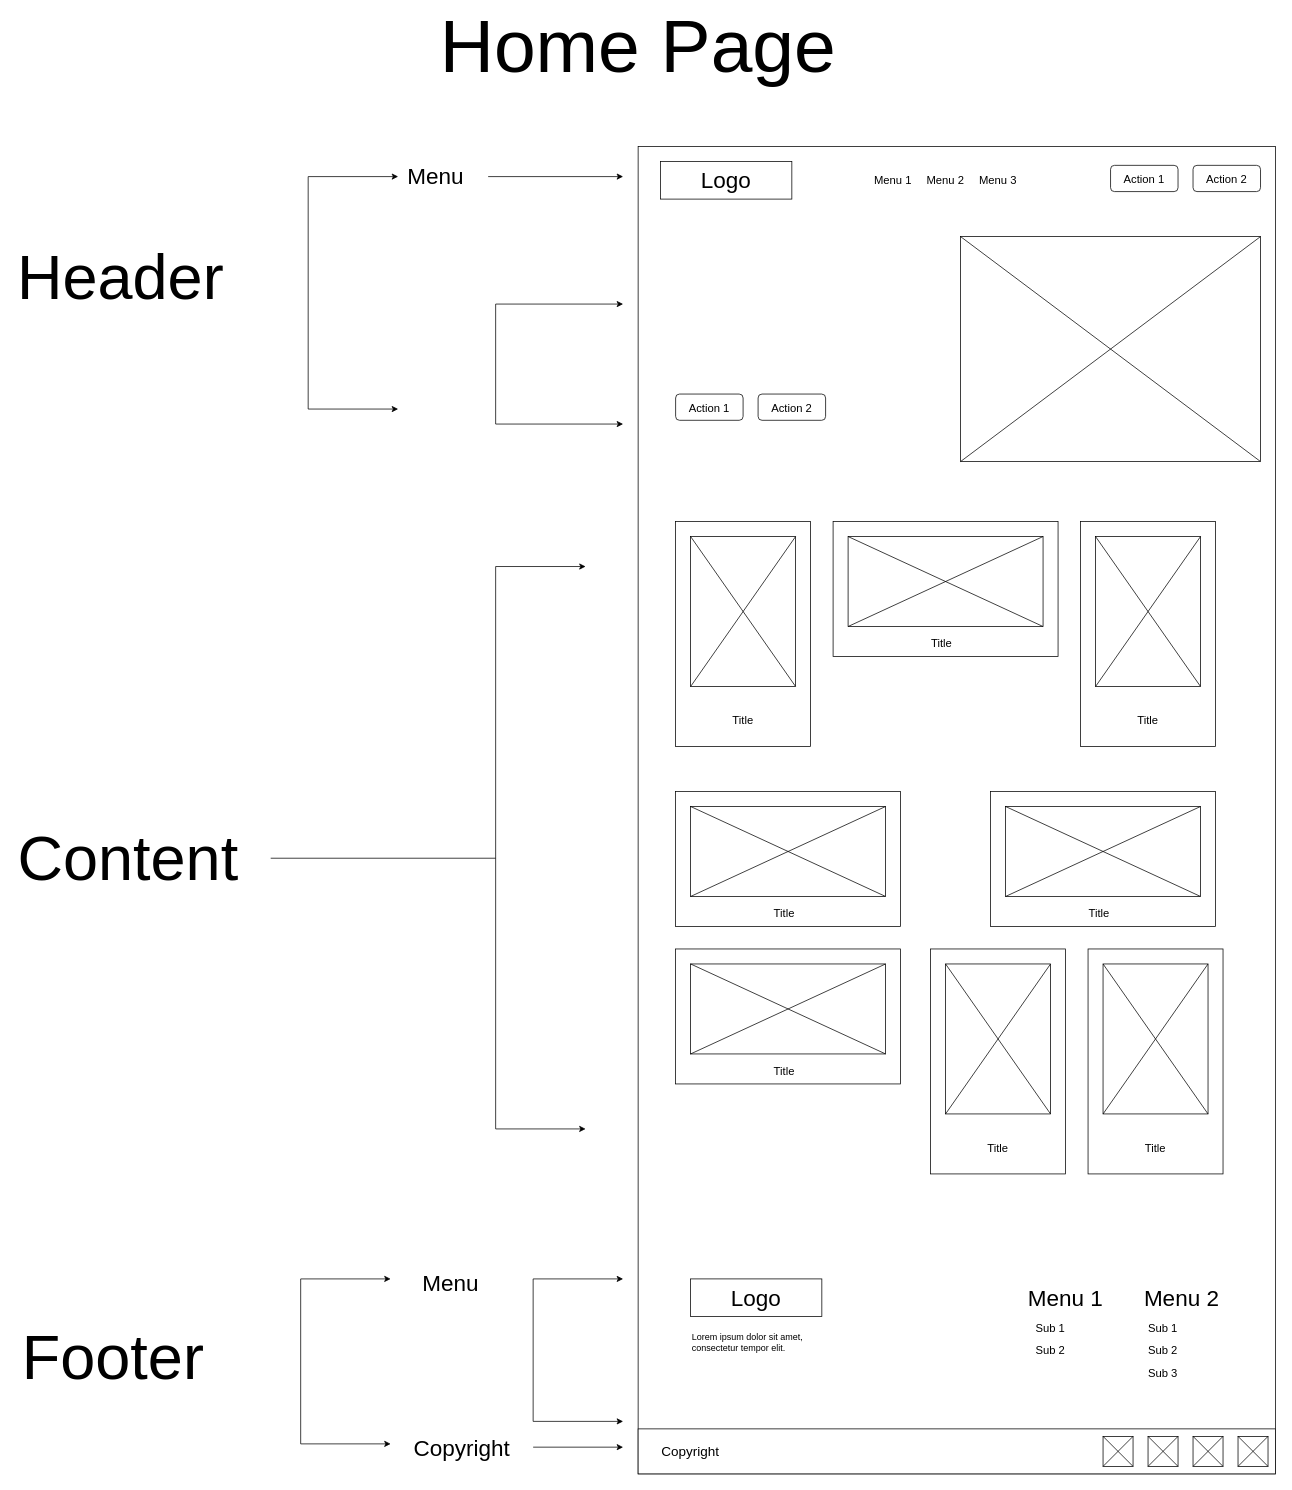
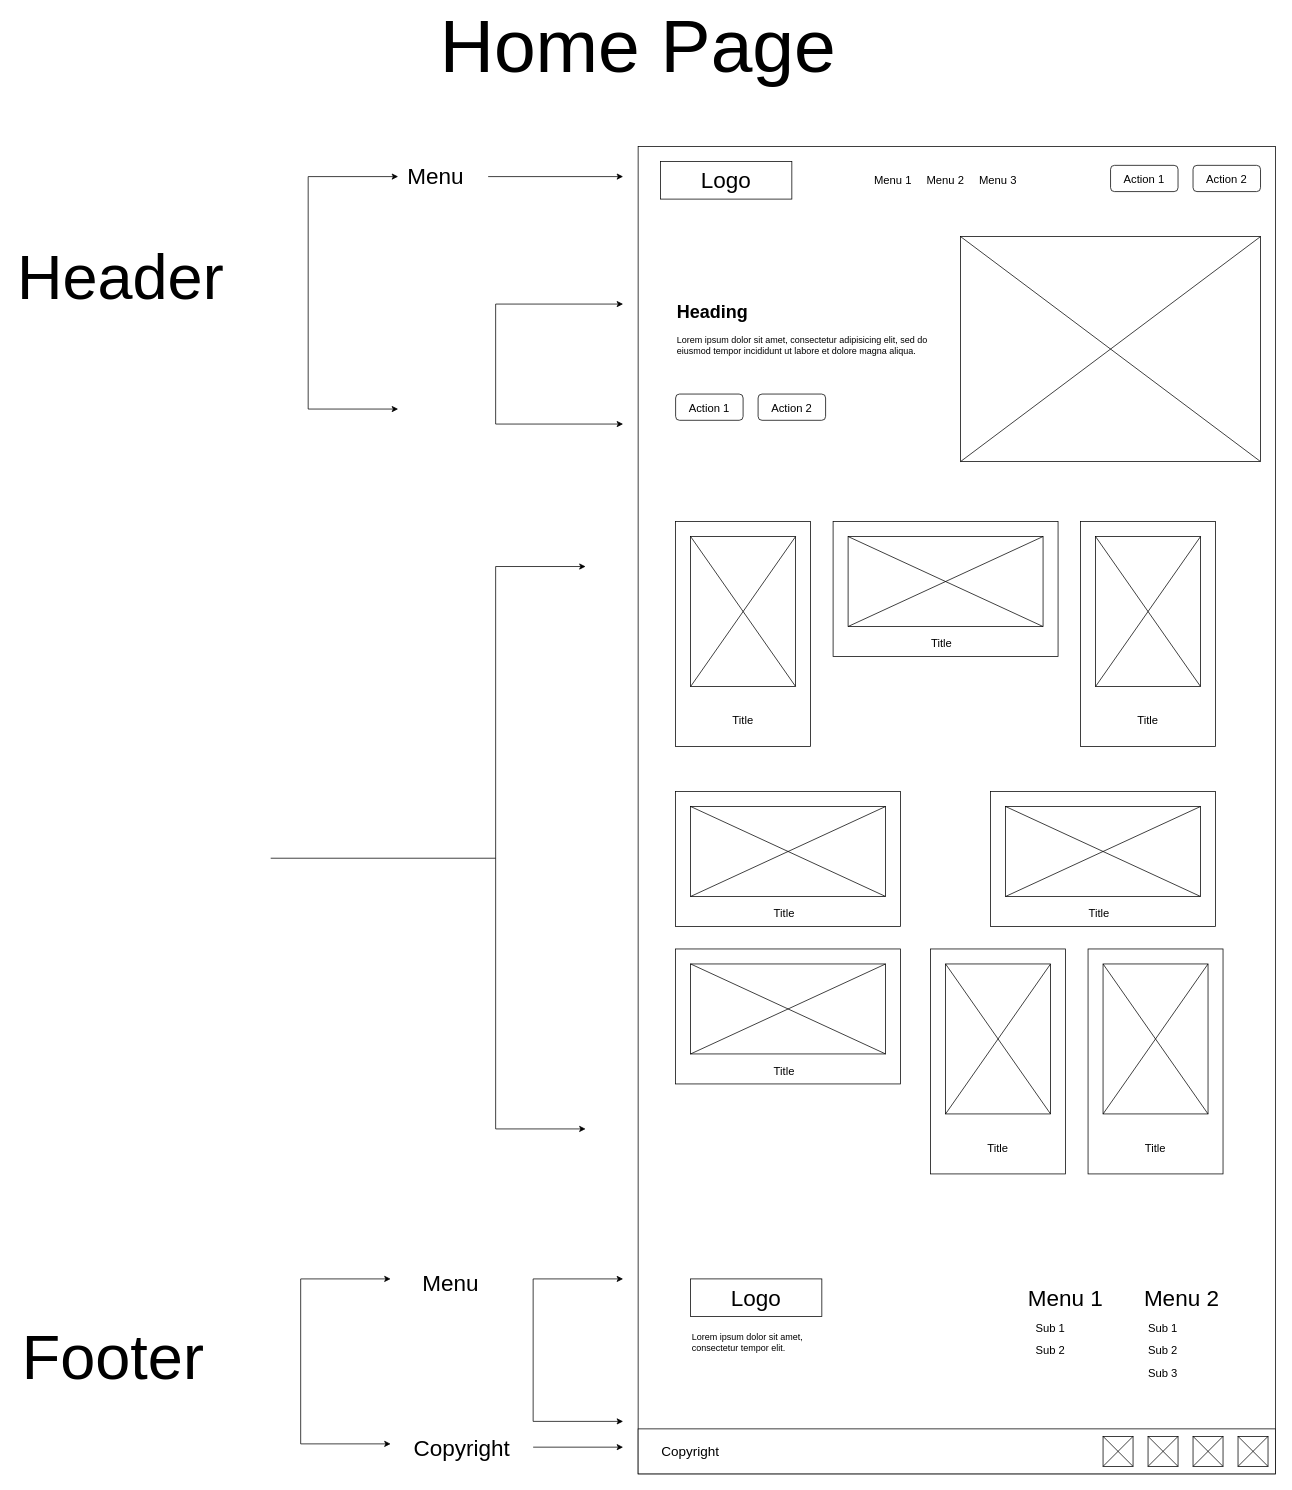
none -> (810, 334)
(128, 859) -> none
